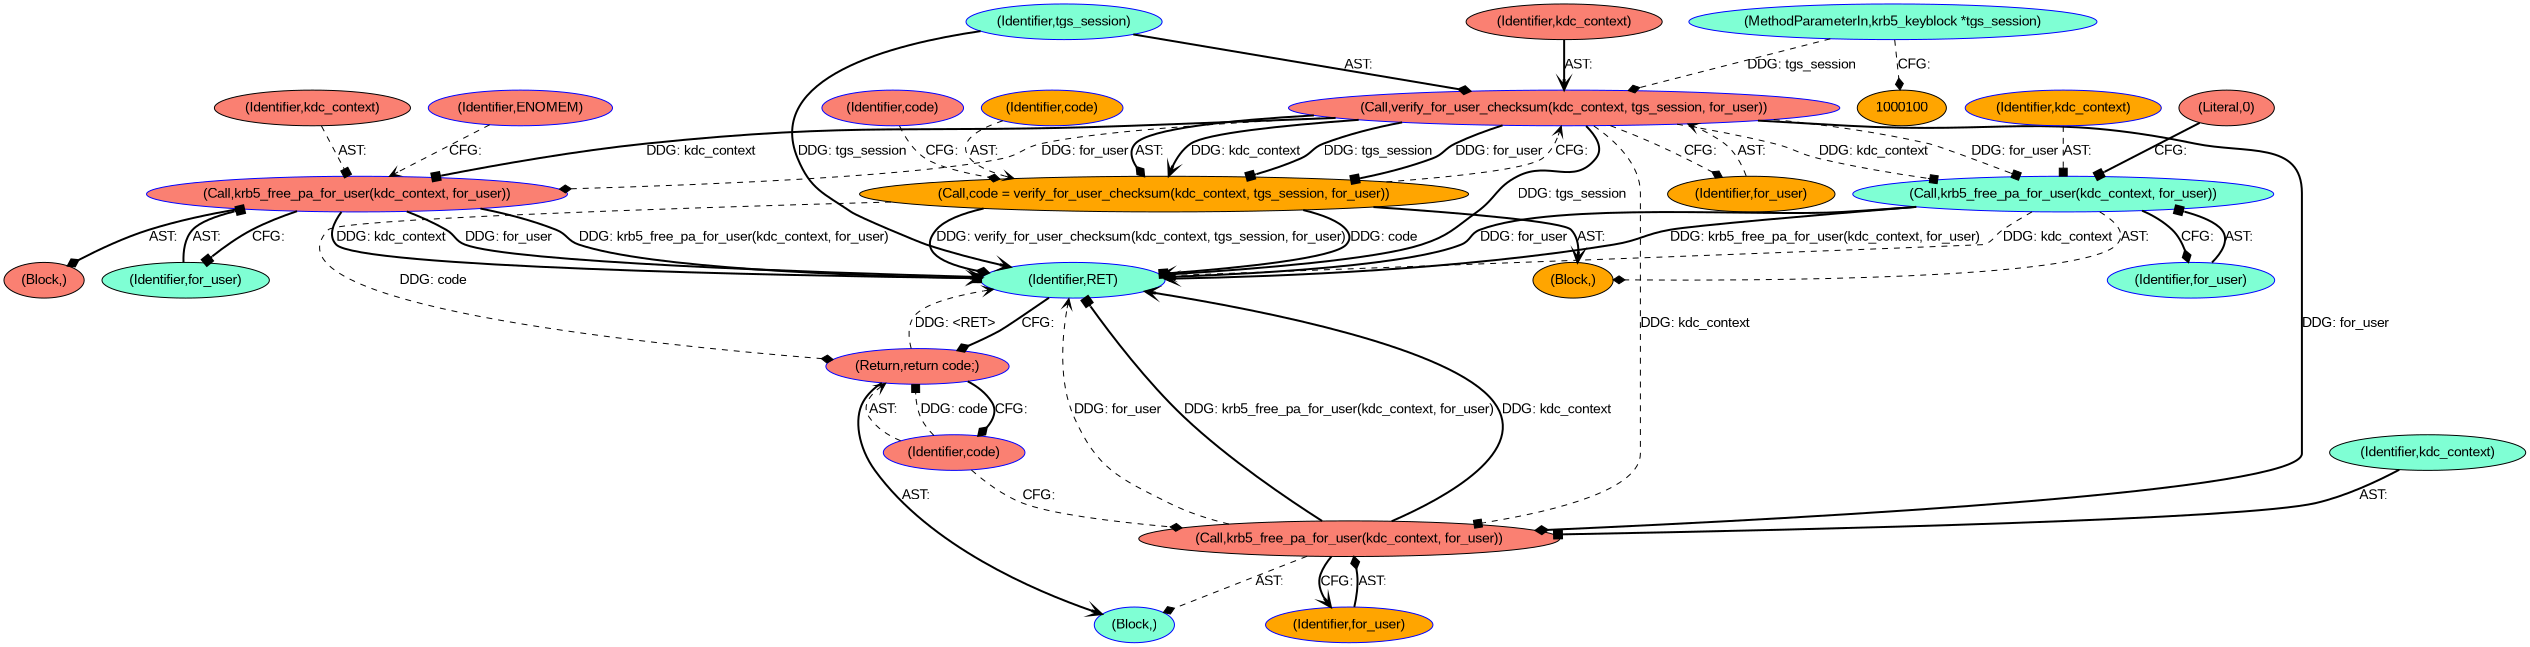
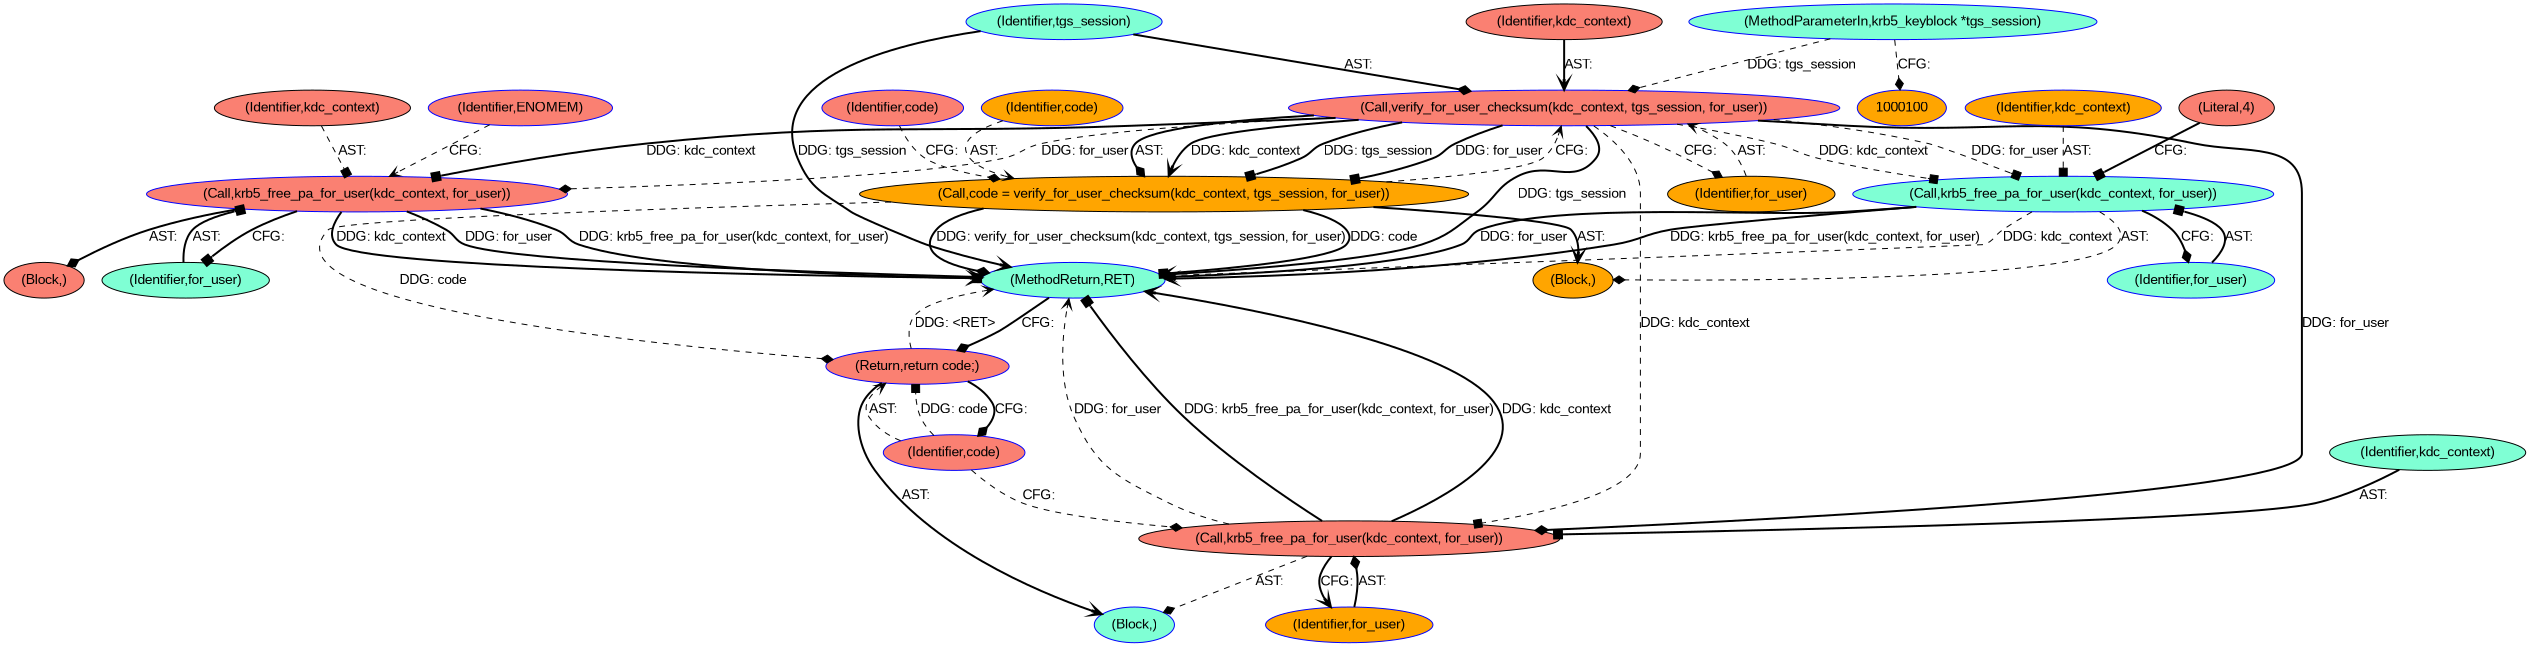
(1902, 108) -> (1902, 108)
(2227, 108) -> (2227, 108)
(1073, 280) -> (1073, 280)
